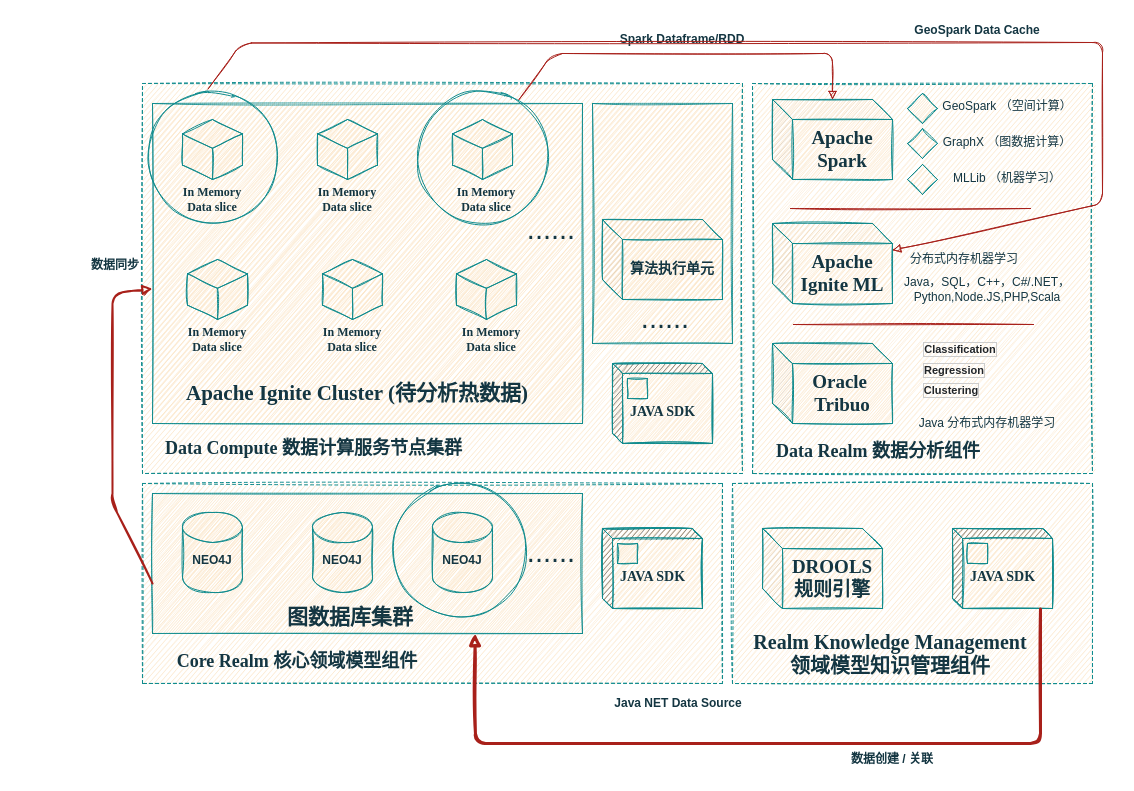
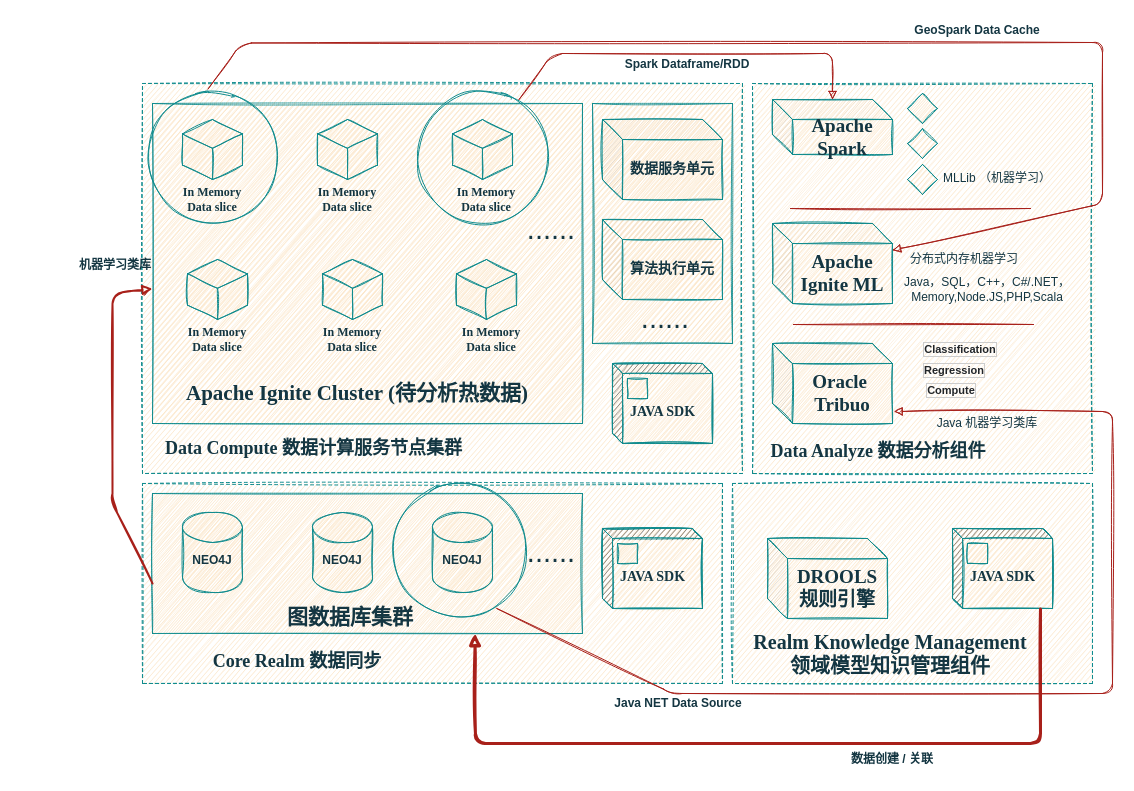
(683, 40) -> (688, 65)
(1008, 107) -> none
(833, 140) -> (833, 127)
(1008, 143) -> none
none -> (663, 160)
(1008, 179) -> (998, 179)
(116, 266) -> (116, 266)
(988, 290) -> (988, 290)
(952, 391) -> (952, 391)
(988, 424) -> (988, 424)
(879, 449) -> (879, 449)
(823, 569) -> (828, 579)
(298, 662) -> (298, 662)
none -> (1027, 694)
